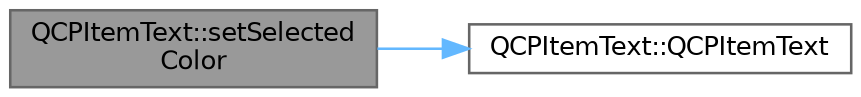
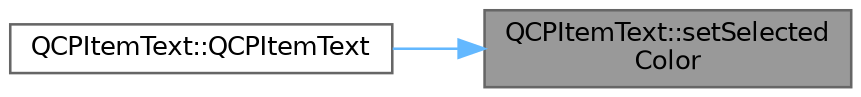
(410, 49) -> (425, 49)
